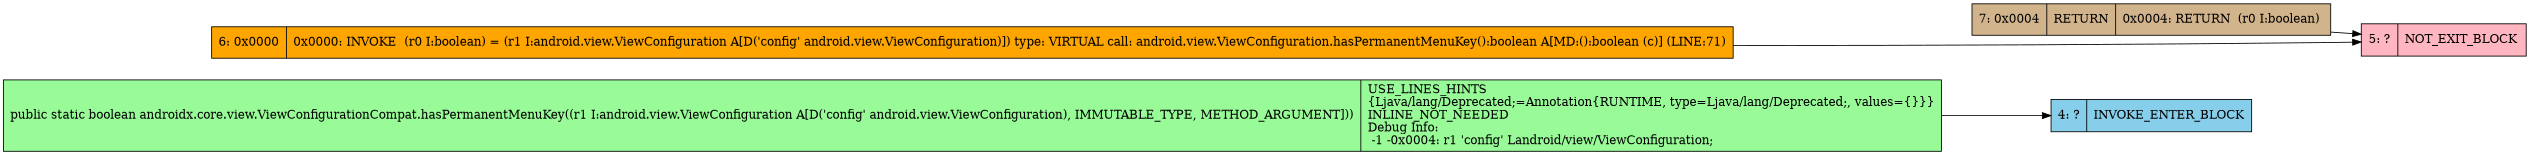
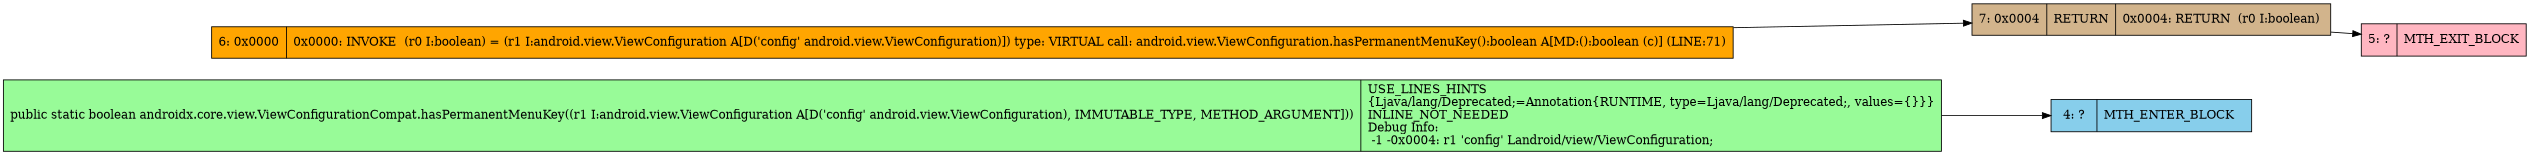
(2461, 40) -> (2462, 40)
(2043, 45) -> (1848, 25)
(2169, 115) -> (2169, 115)
